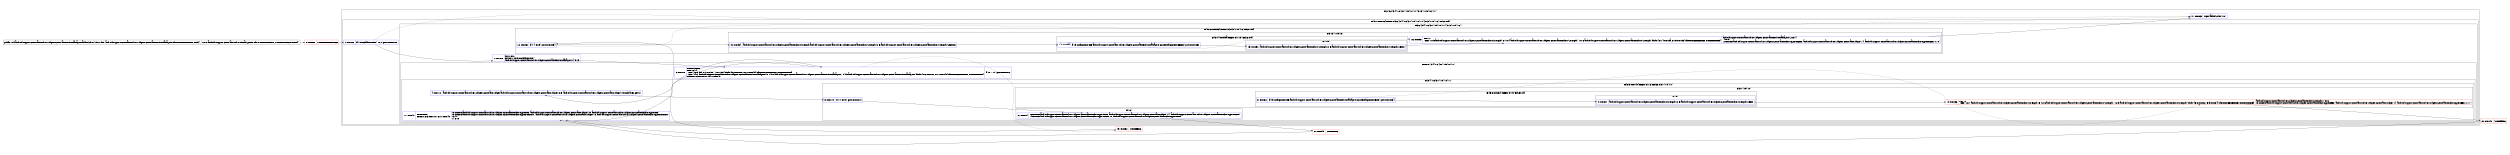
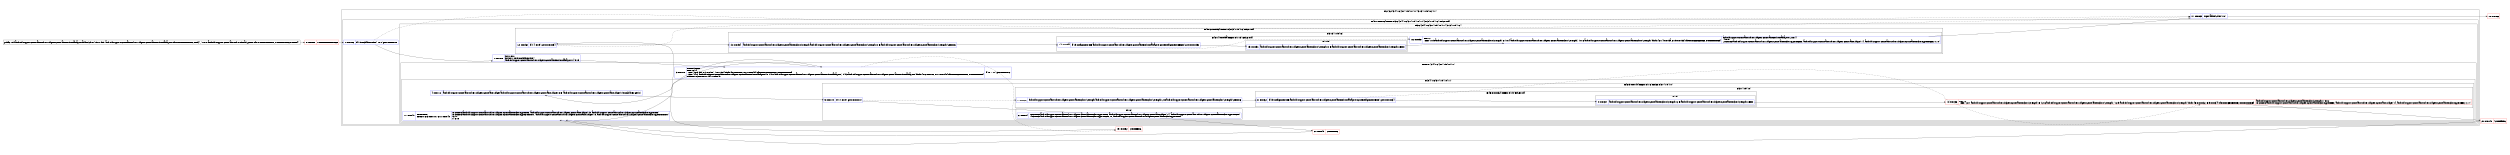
none -> (2494, 16)
none -> (1129, 100)
